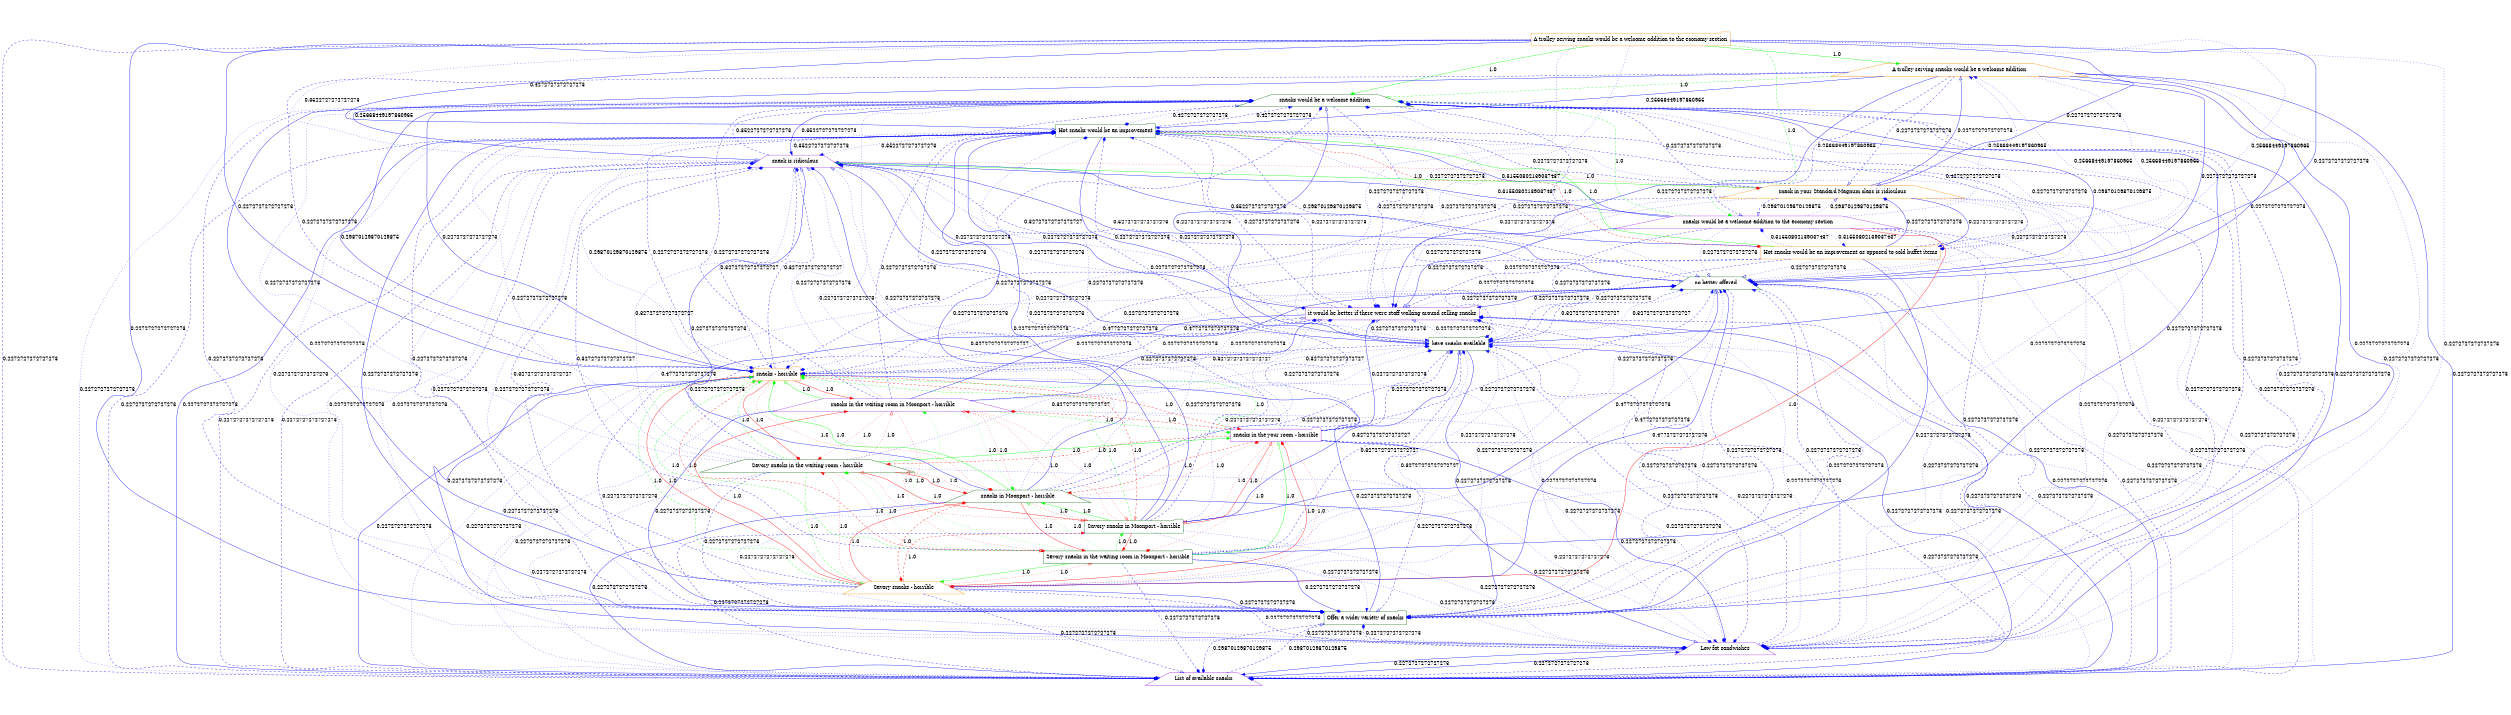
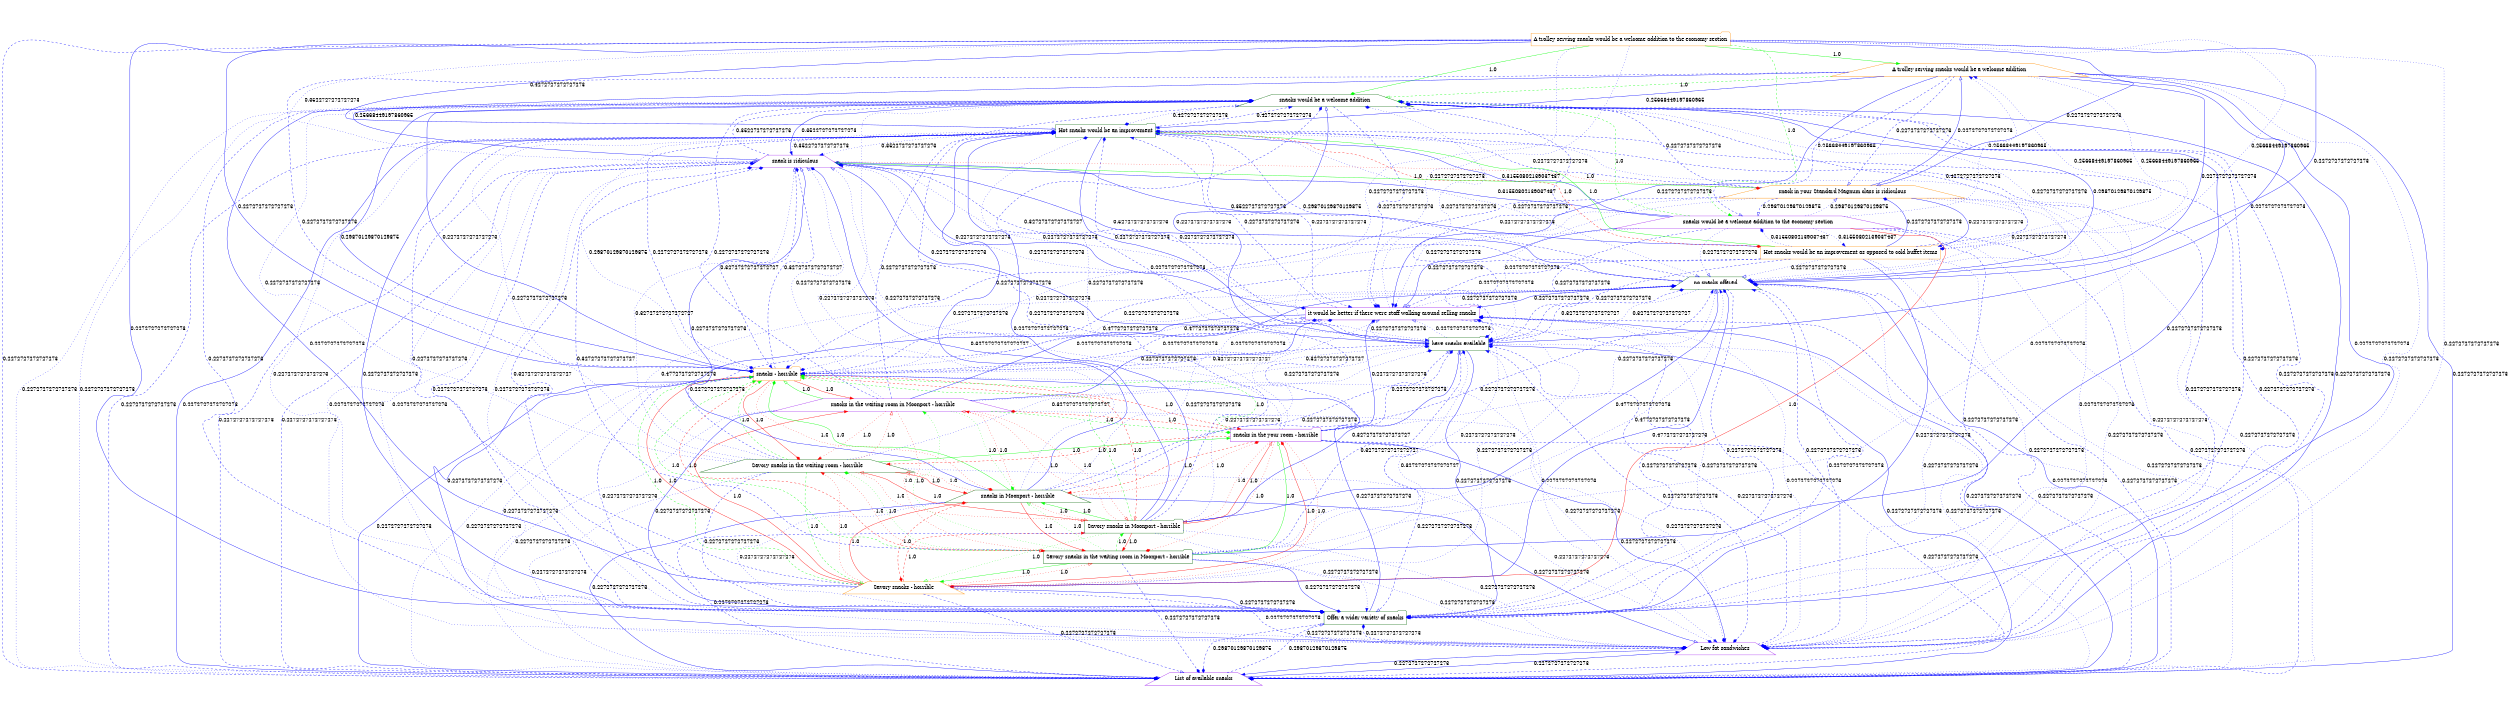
(1716, 283) -> (1716, 283)
none -> (16, 415)
none -> (1017, 555)
